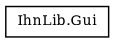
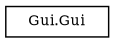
(57, 22) -> (57, 22)
